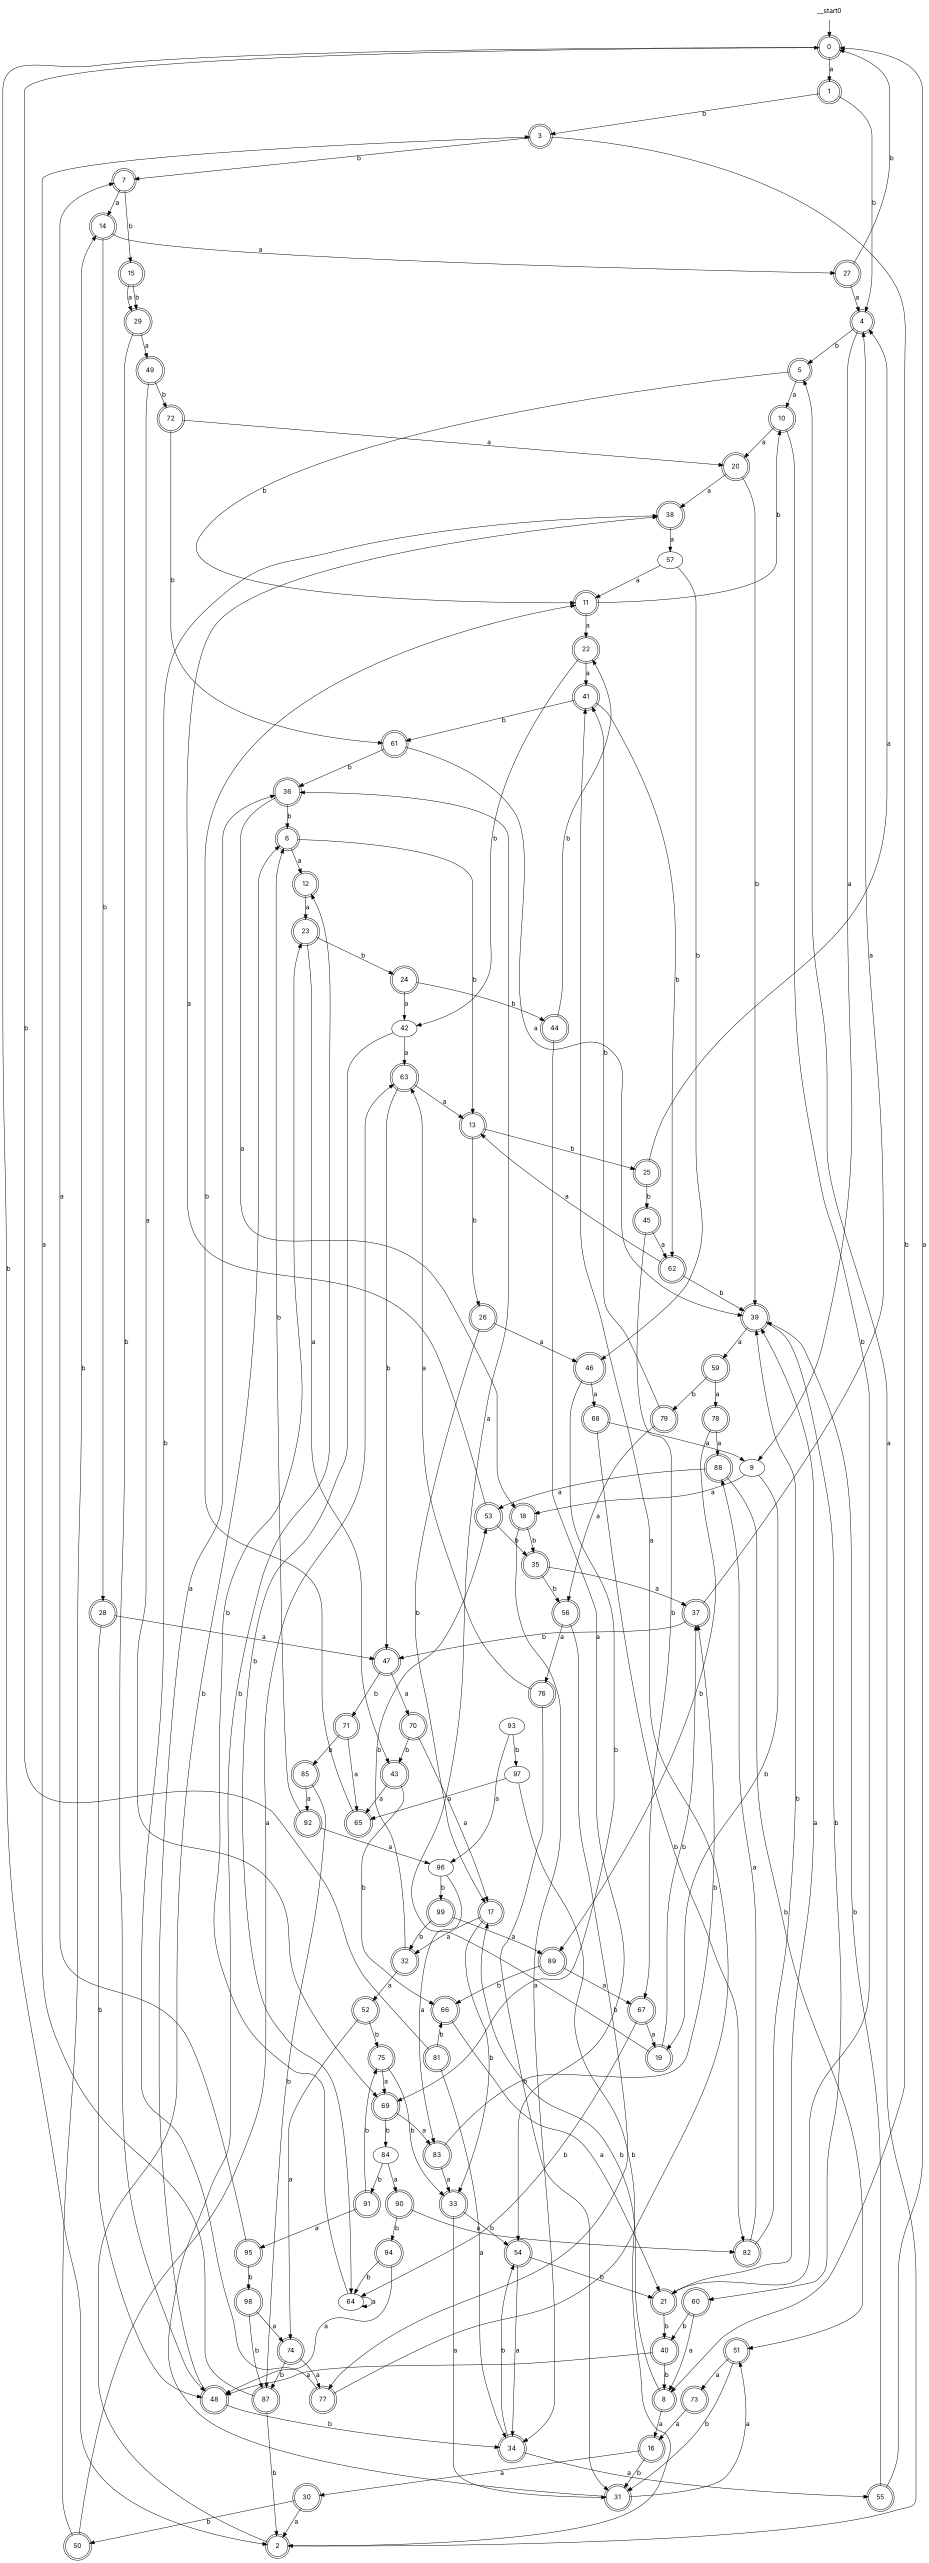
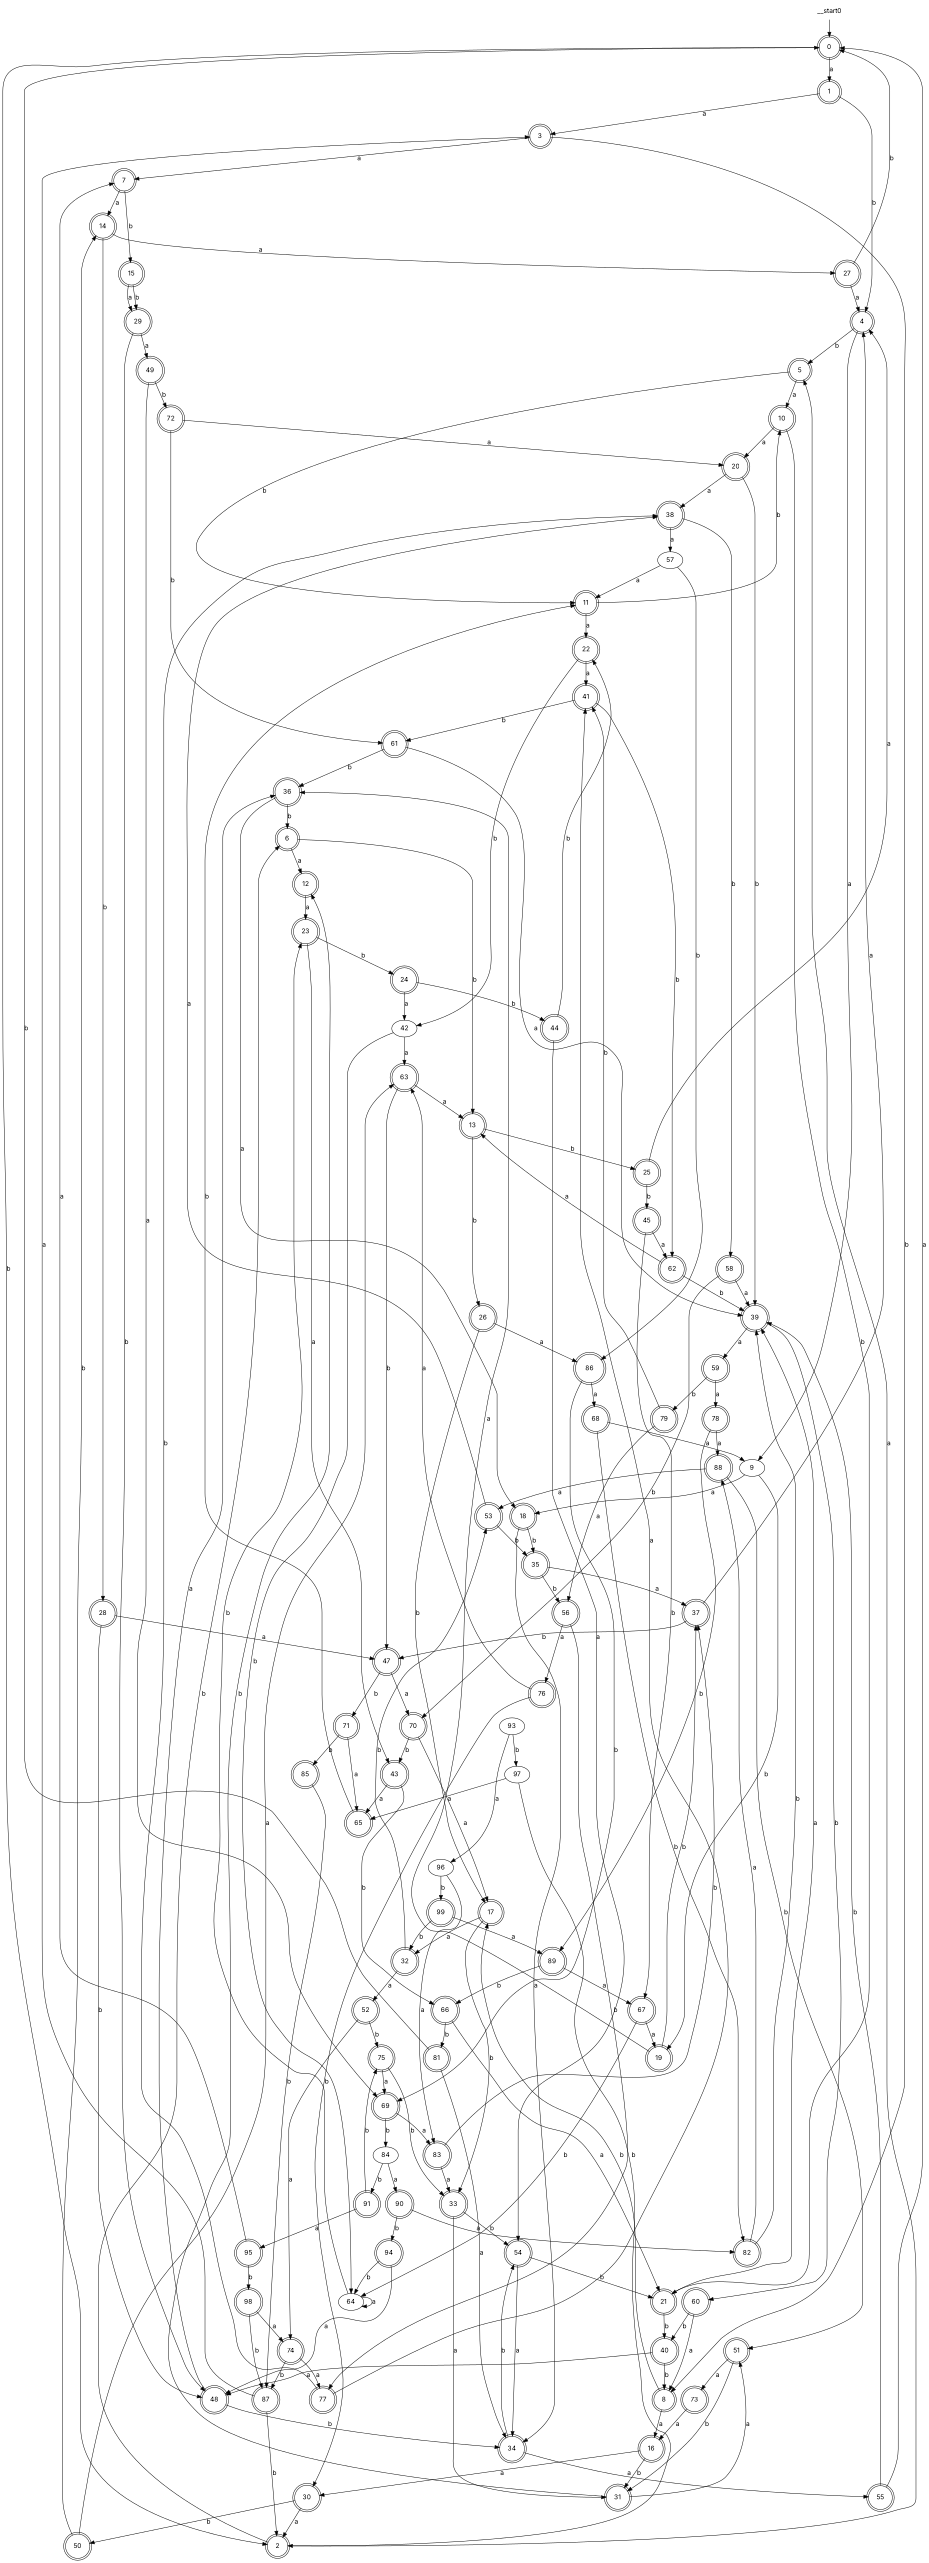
(704, 114) -> (704, 114)
(359, 158) -> (359, 158)
none -> (730, 1269)
(590, 1368) -> (590, 1368)
(308, 1823) -> none
(439, 2037) -> (445, 2033)
(532, 2124) -> (337, 2020)
